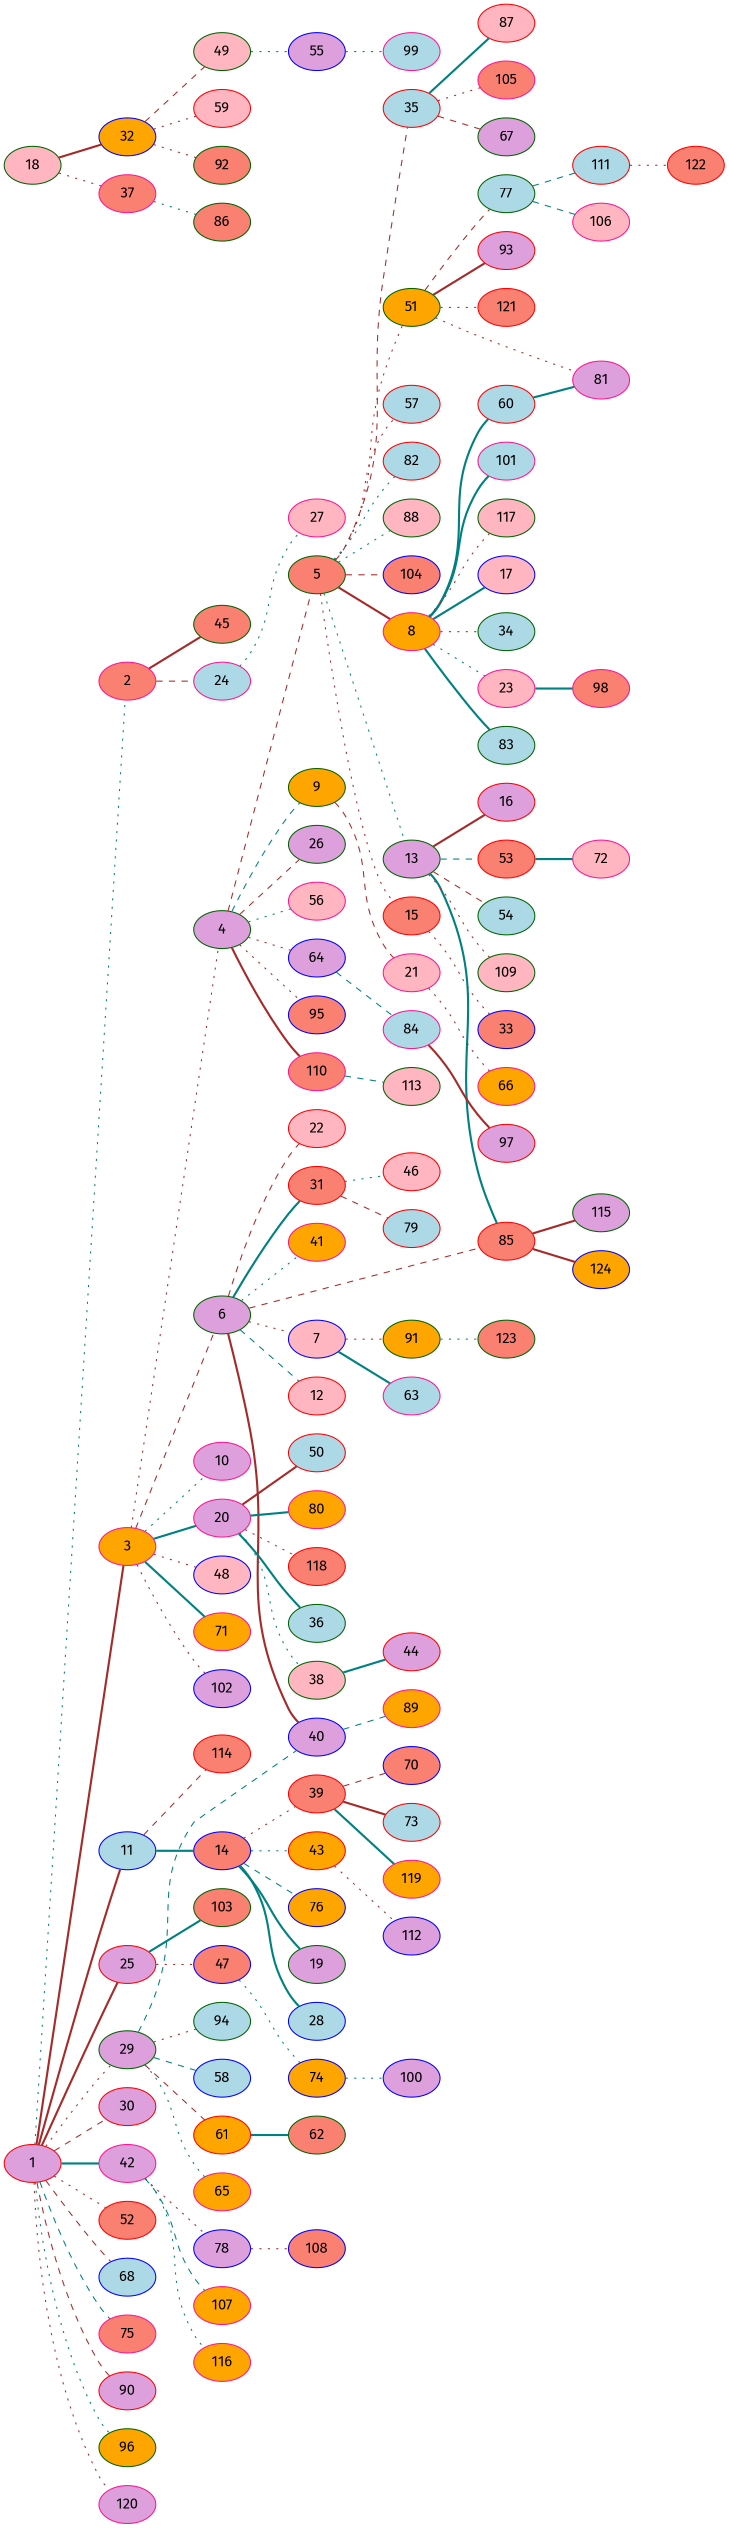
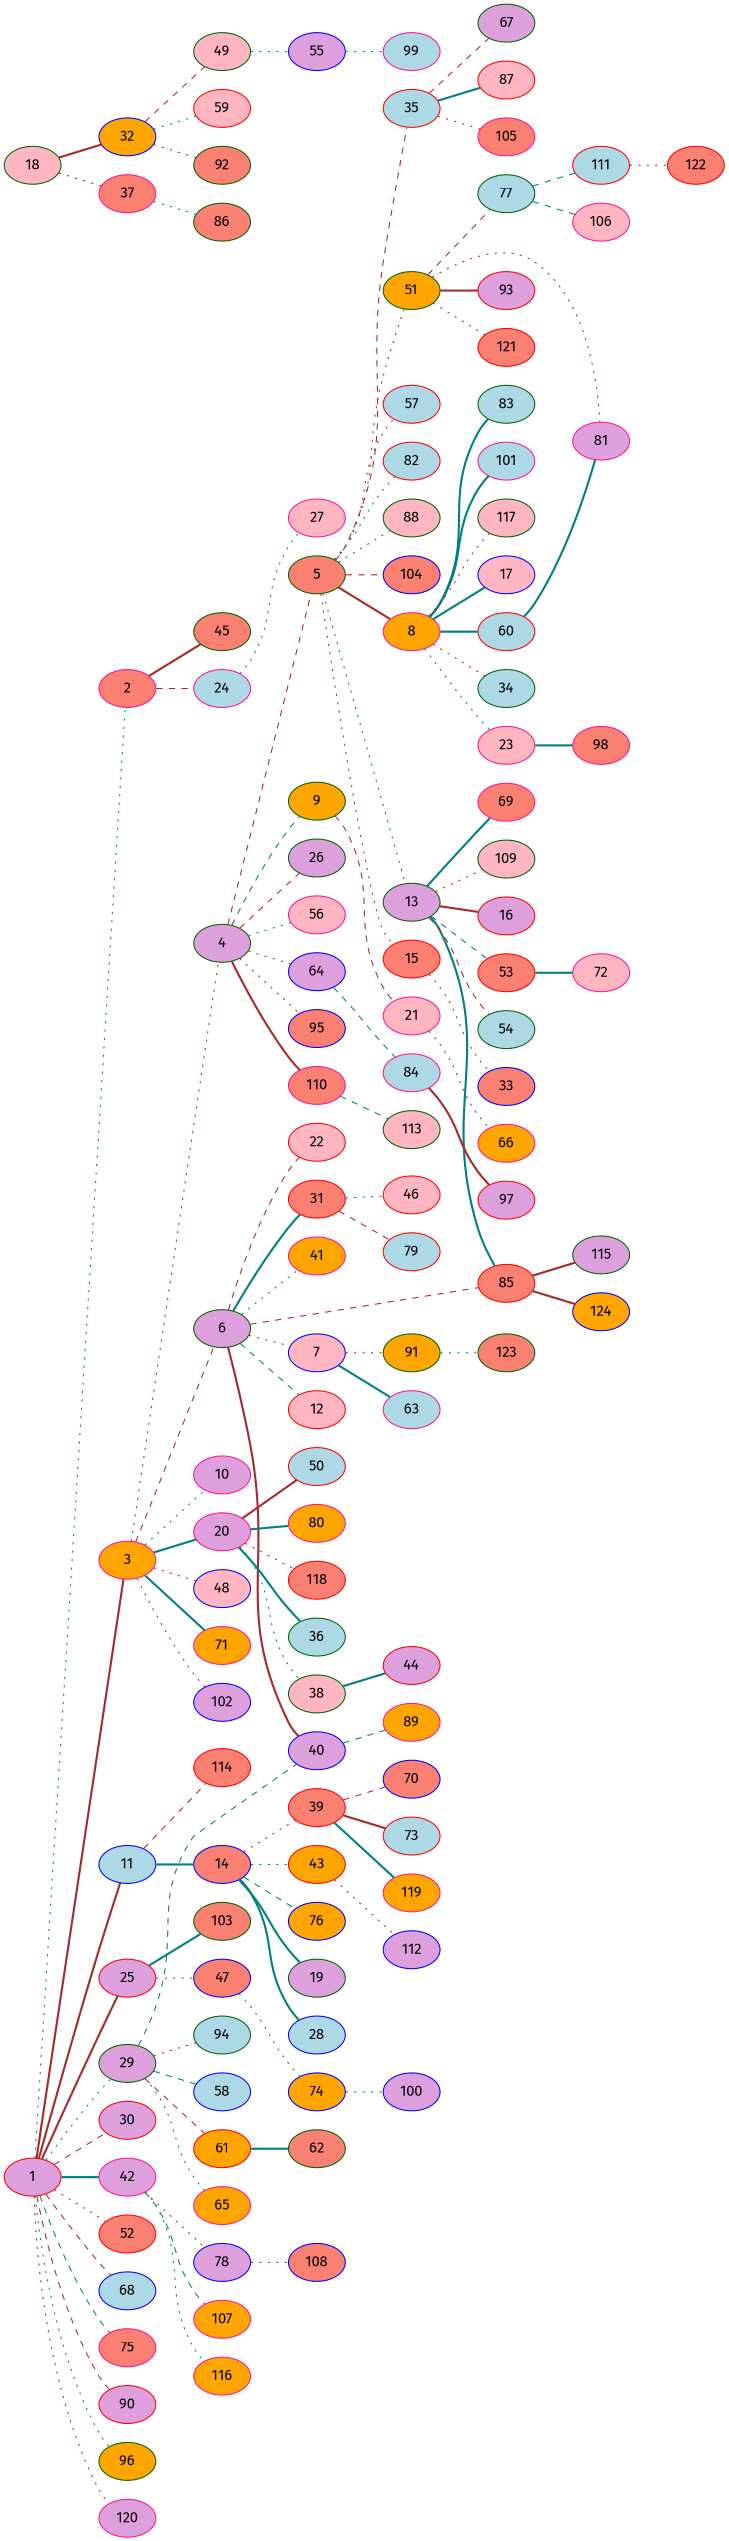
(175, 123) -> (175, 123)
none -> (506, 802)
(77, 2105) -> (77, 2119)
